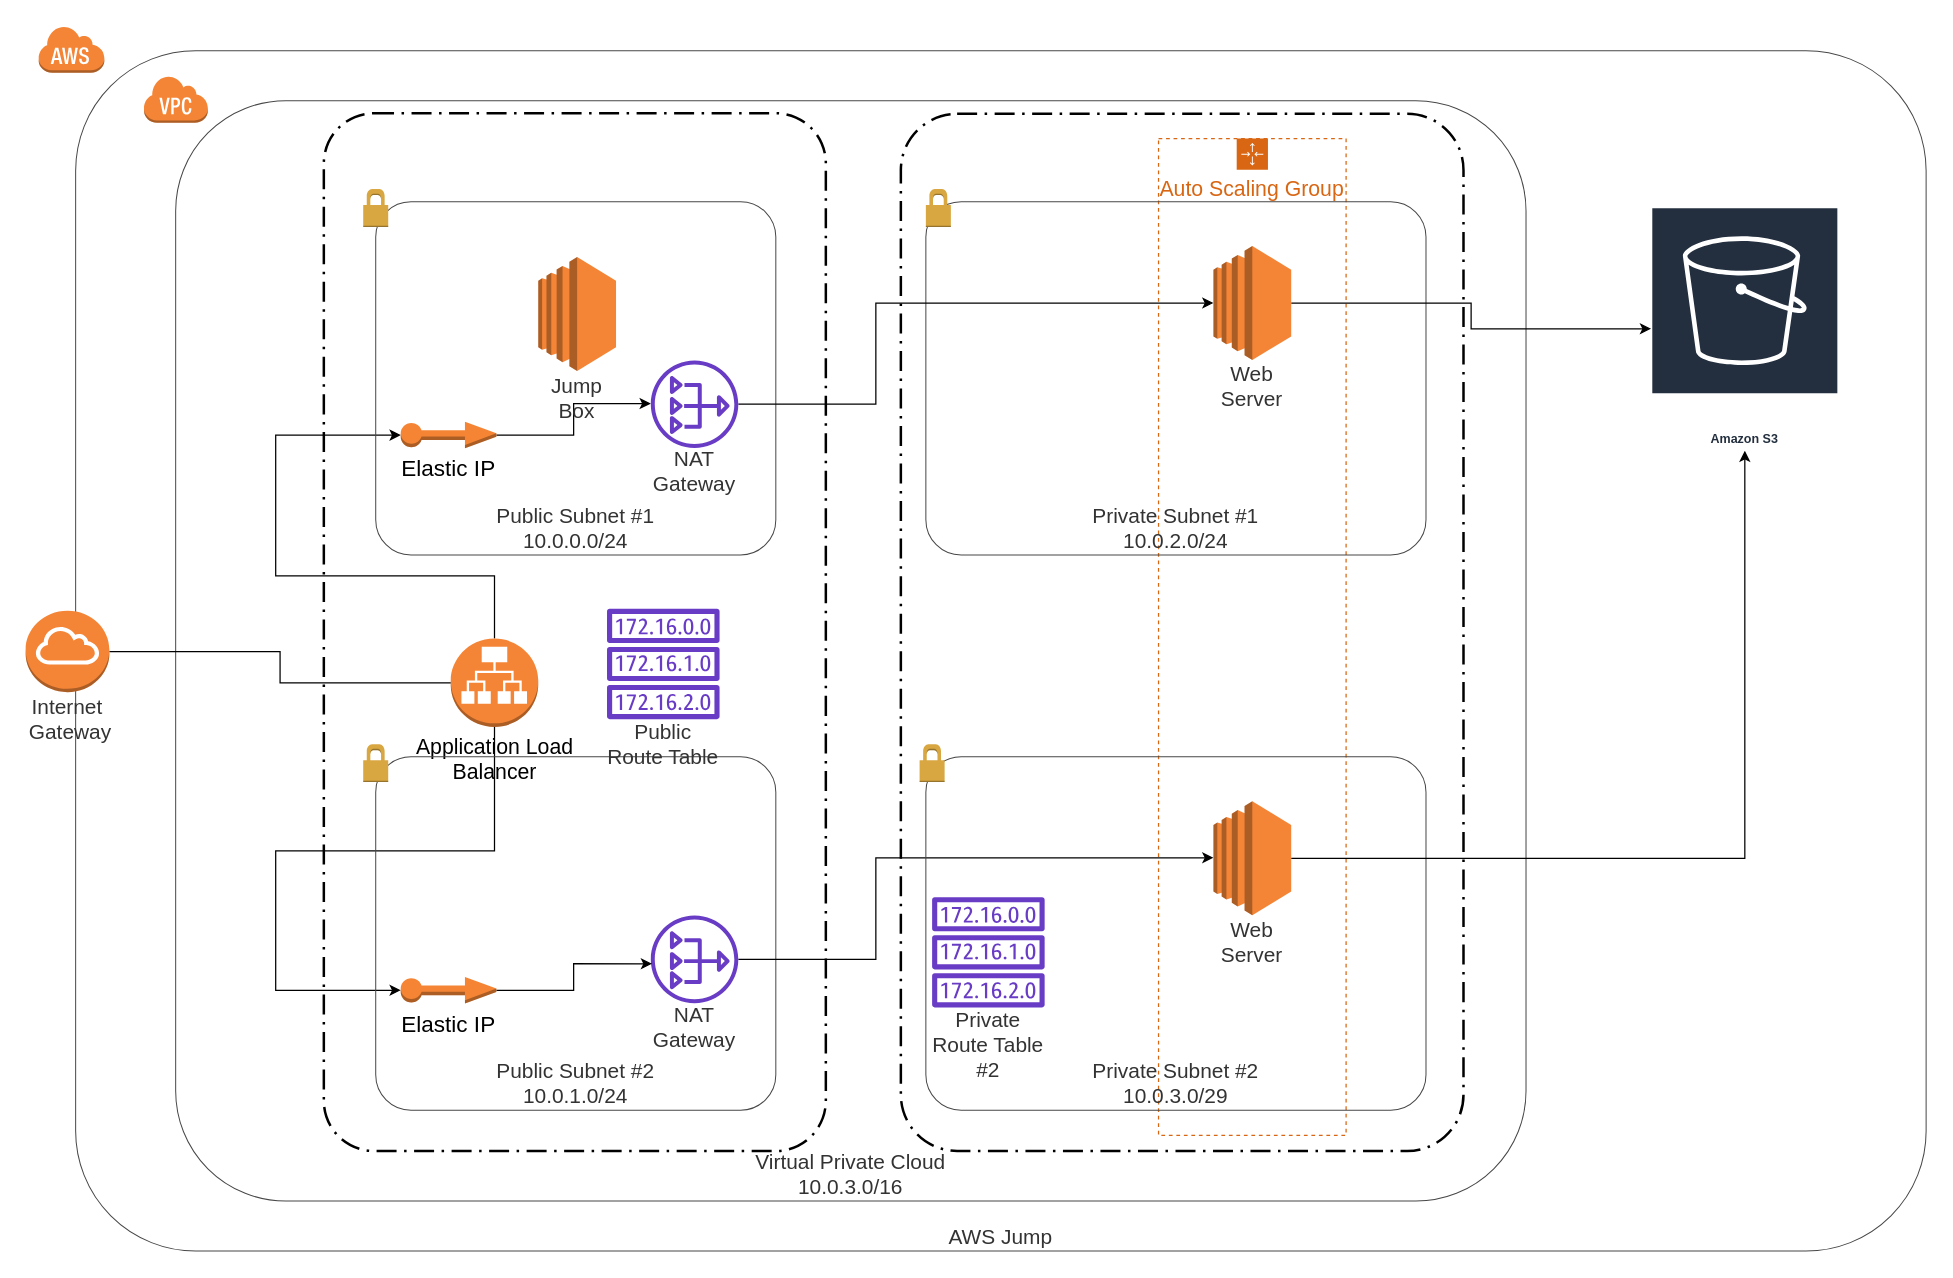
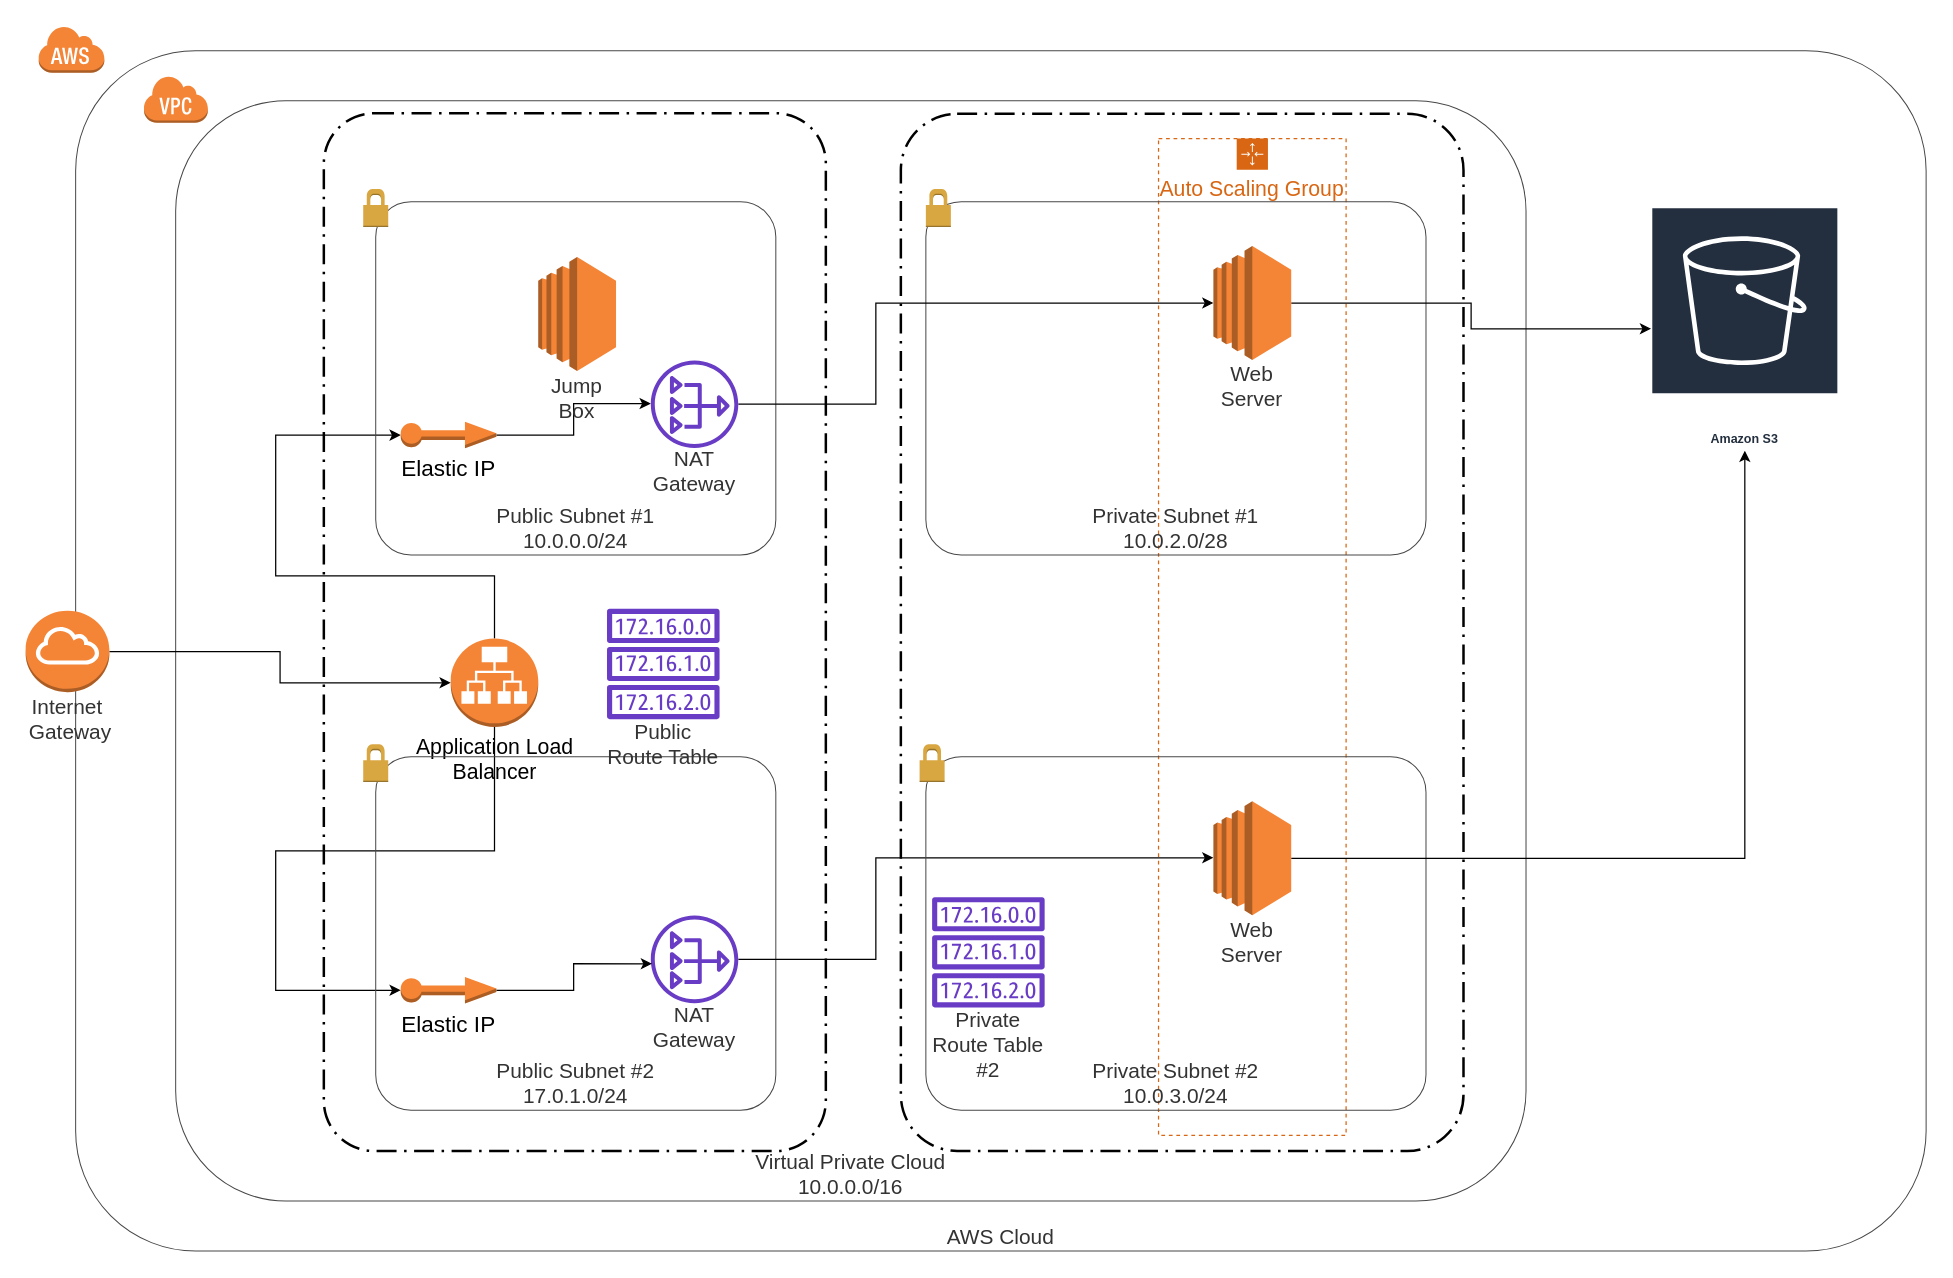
(1176, 528) -> (1176, 528)
(444, 683) -> (441, 683)
(576, 1083) -> (576, 1083)
(1176, 1083) -> (1176, 1083)
(851, 1174) -> (851, 1174)
(1001, 1237) -> (1001, 1237)
